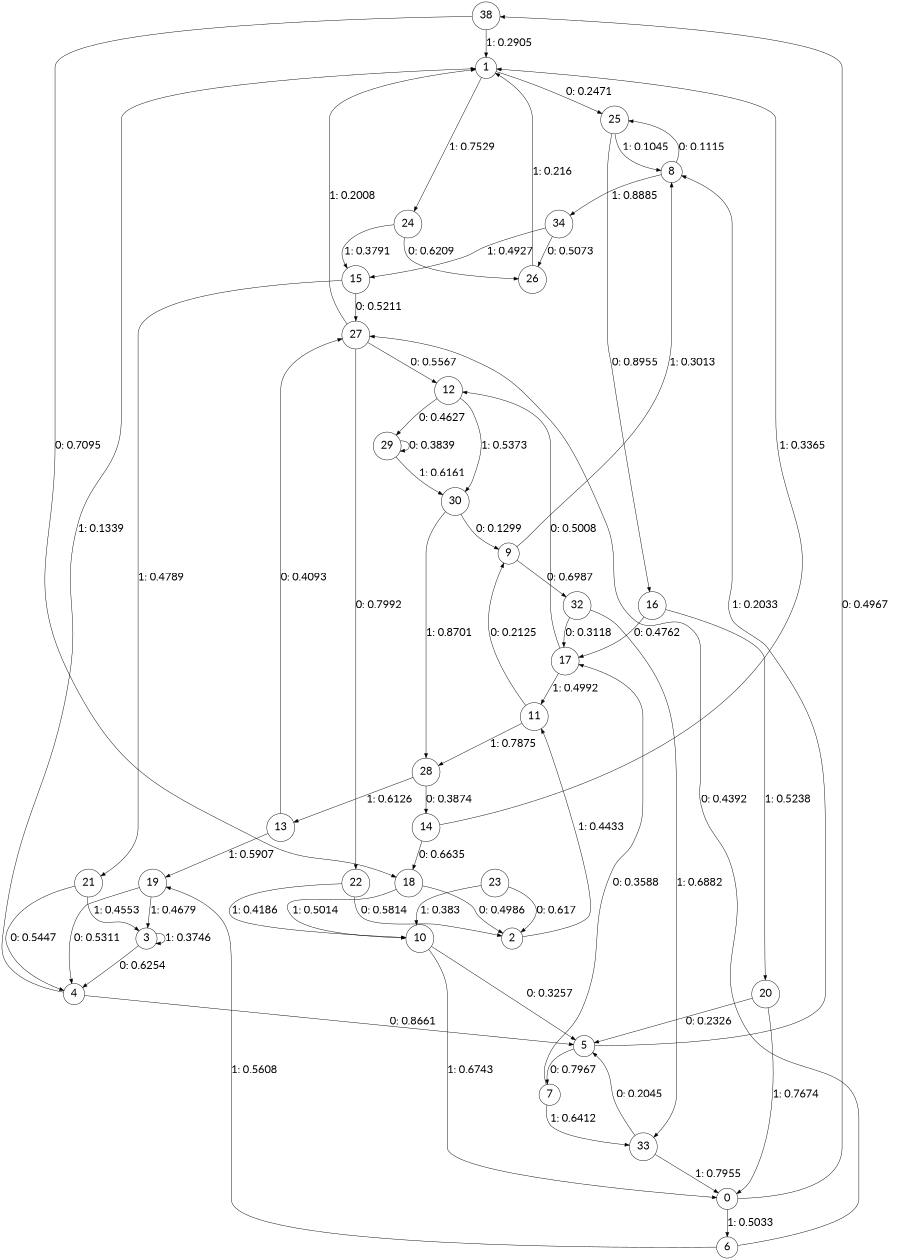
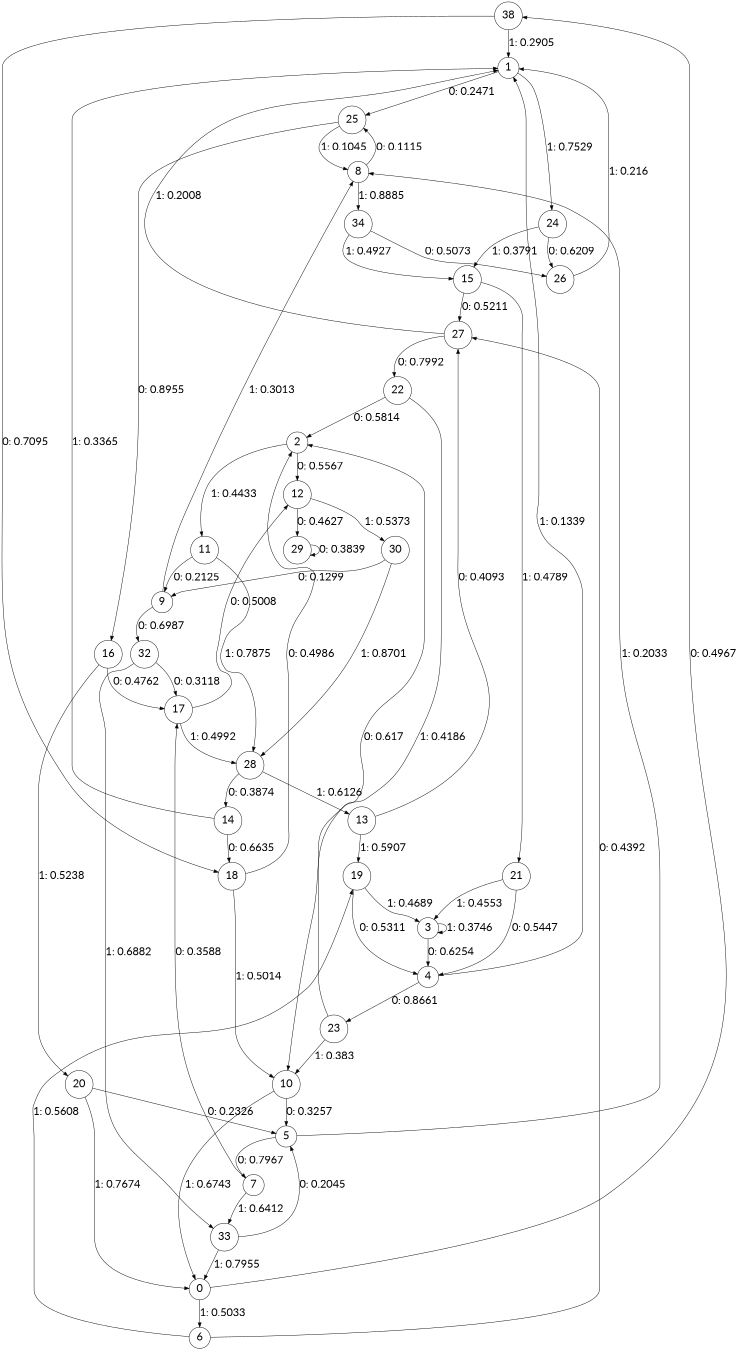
(400, 362) -> (297, 465)
(416, 477) -> none
(551, 687) -> (200, 751)
(177, 911) -> (414, 904)
(327, 1020) -> (384, 1001)
